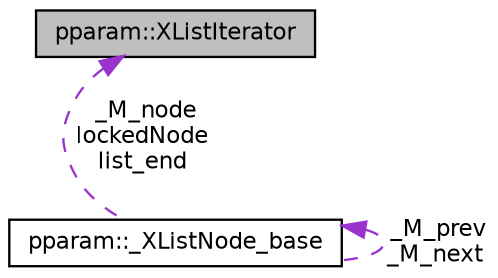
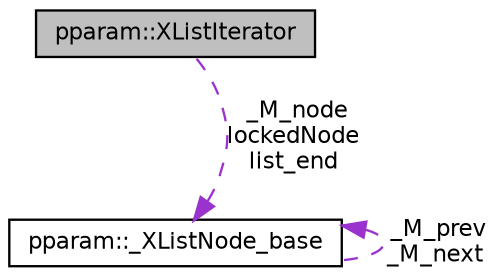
(65, 150) -> (227, 127)
